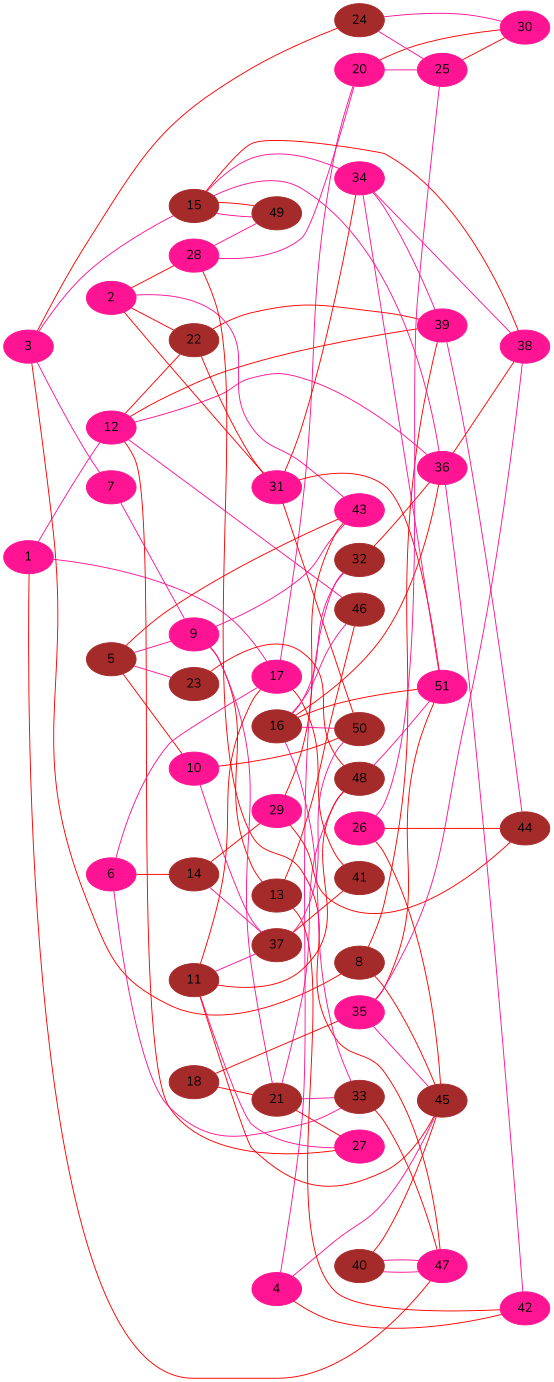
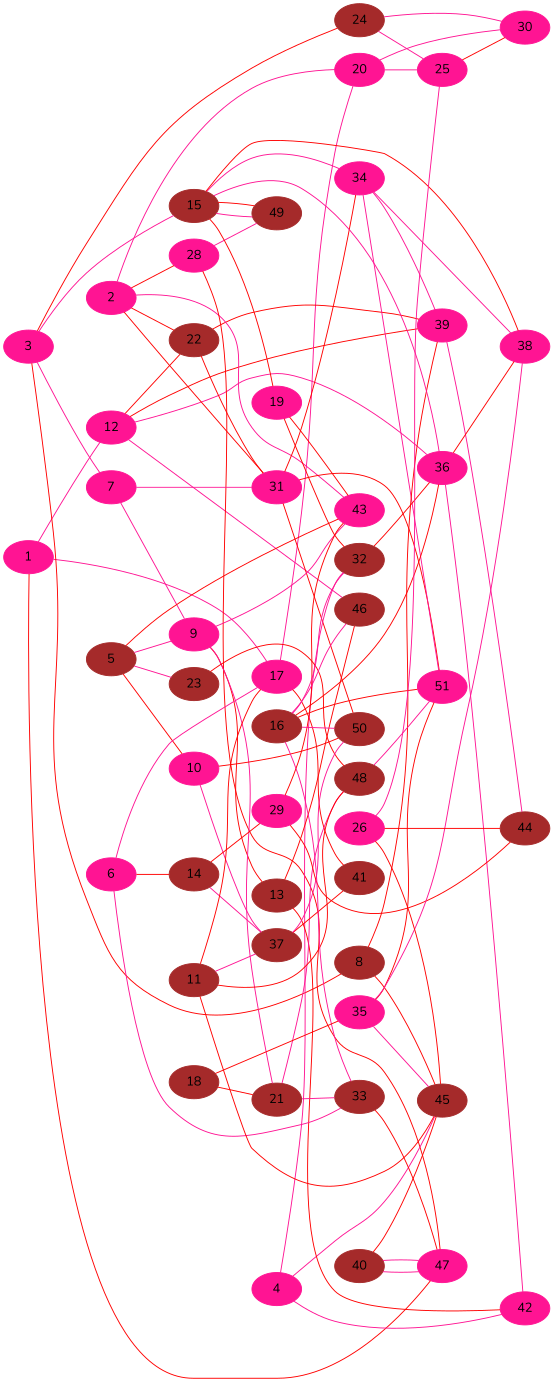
(438, 40) -> (438, 40)
(315, 211) -> (194, 139)
none -> (277, 403)
none -> (203, 487)
(360, 1147) -> none
(396, 1328) -> (396, 1328)
